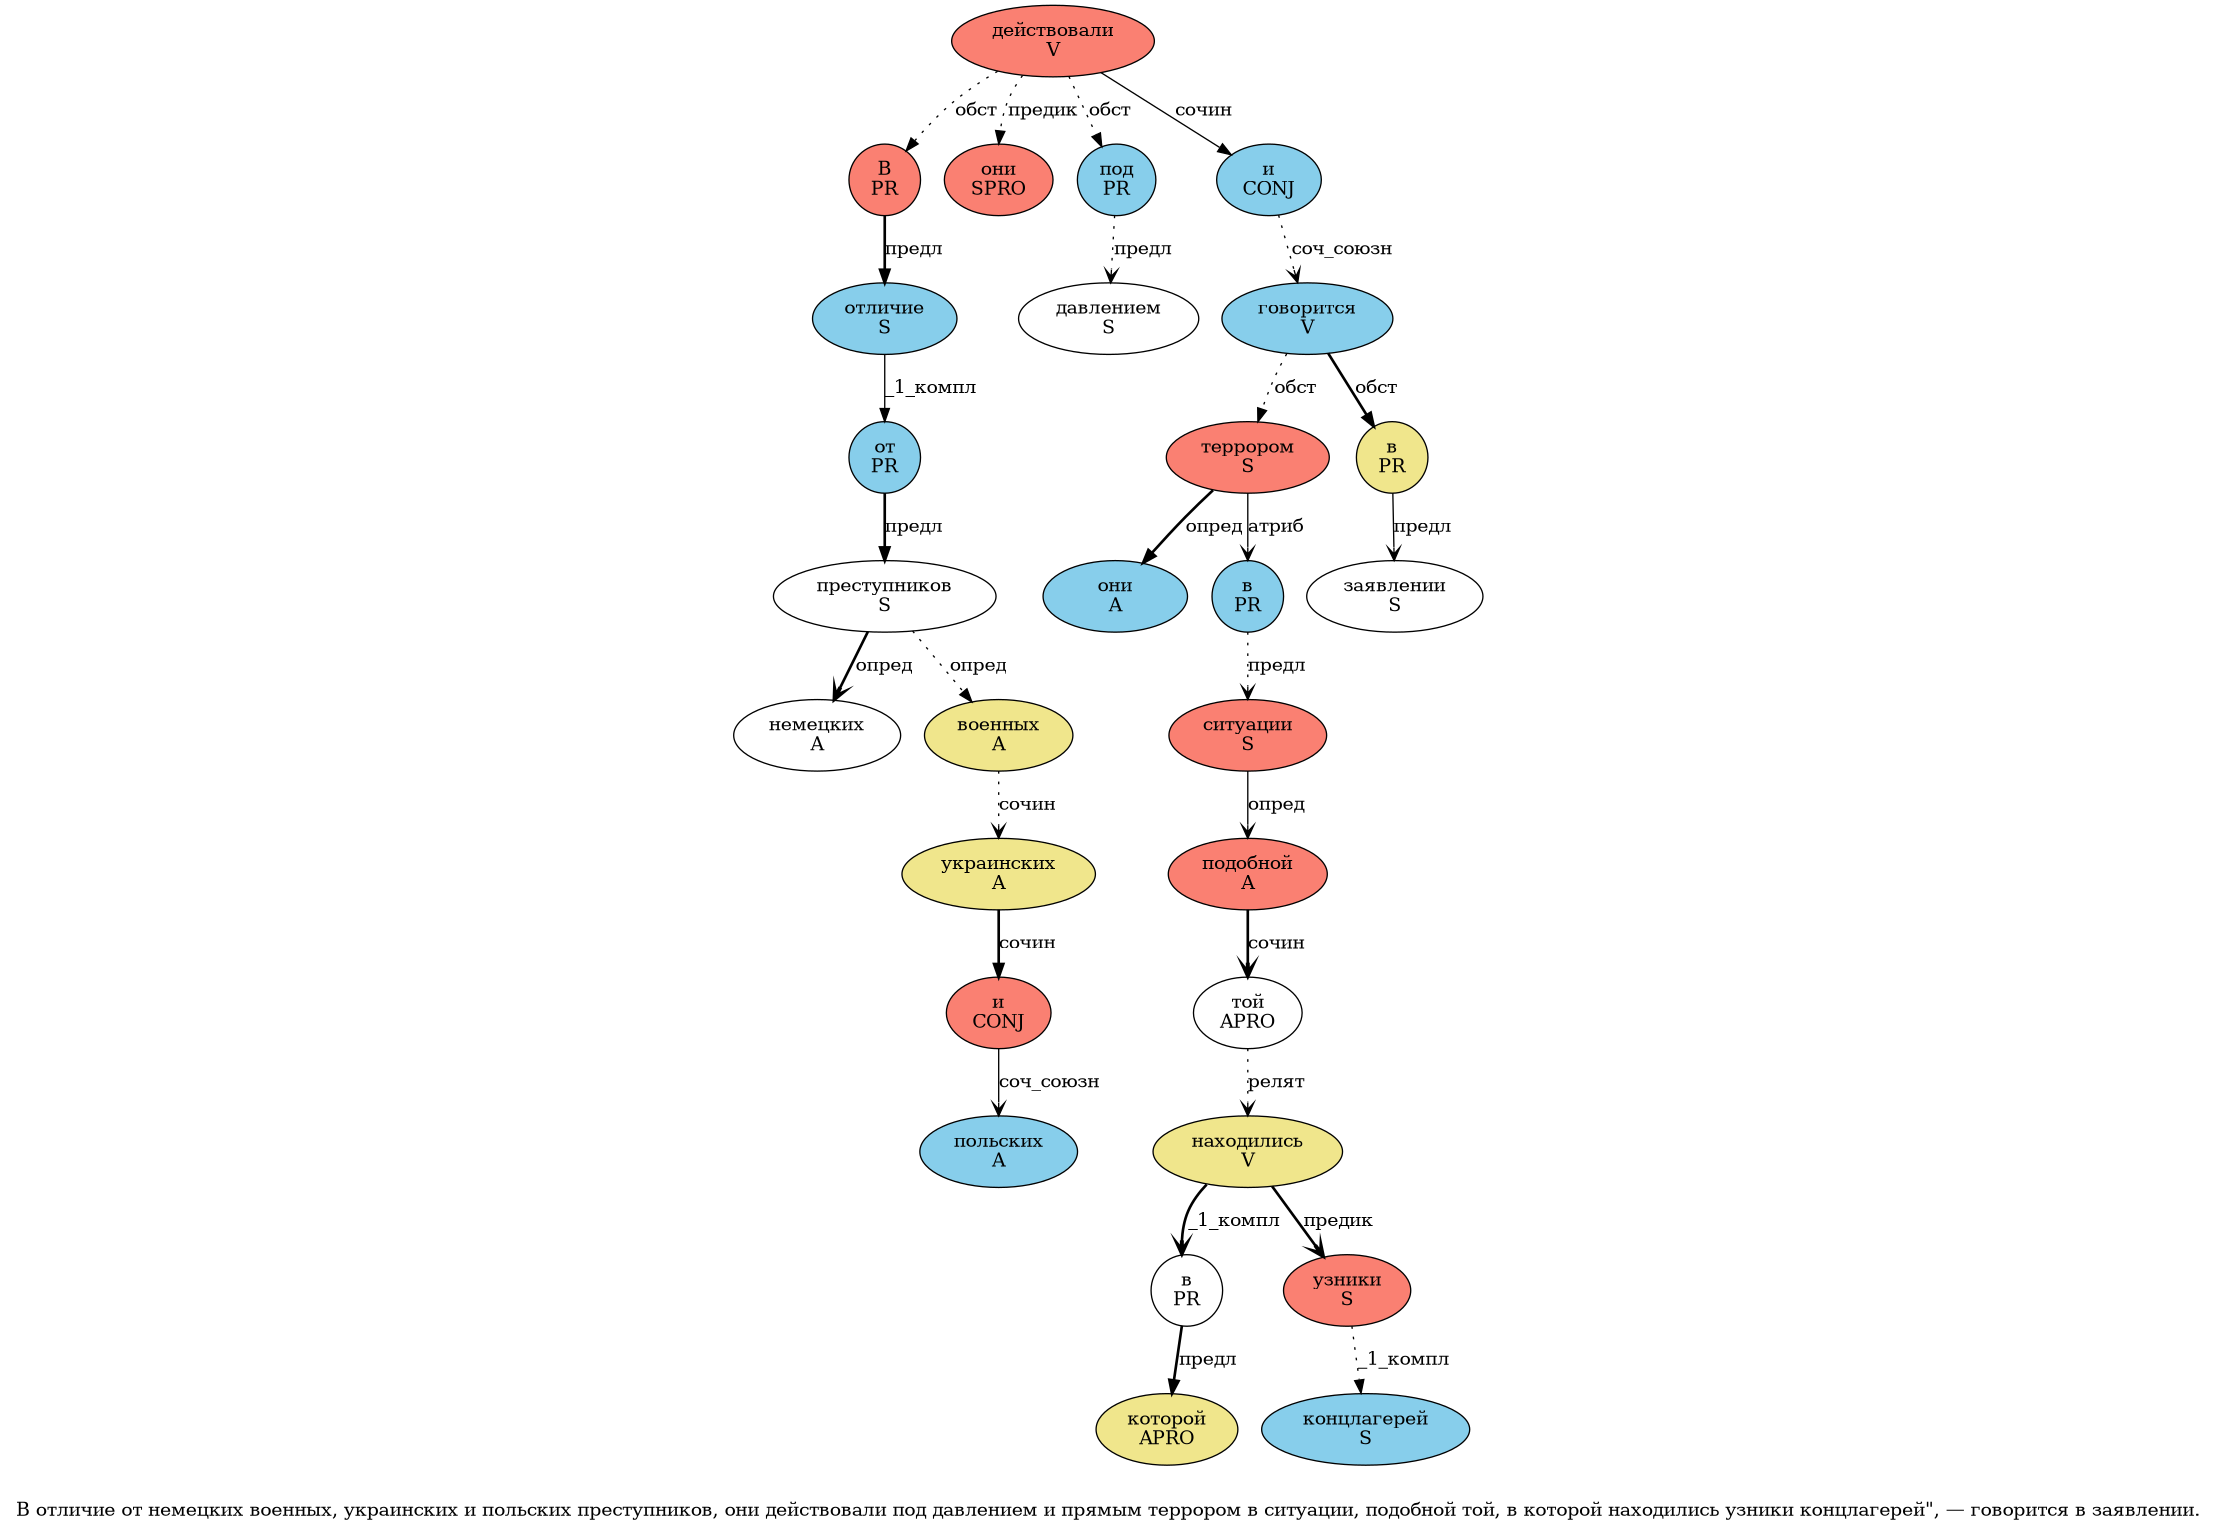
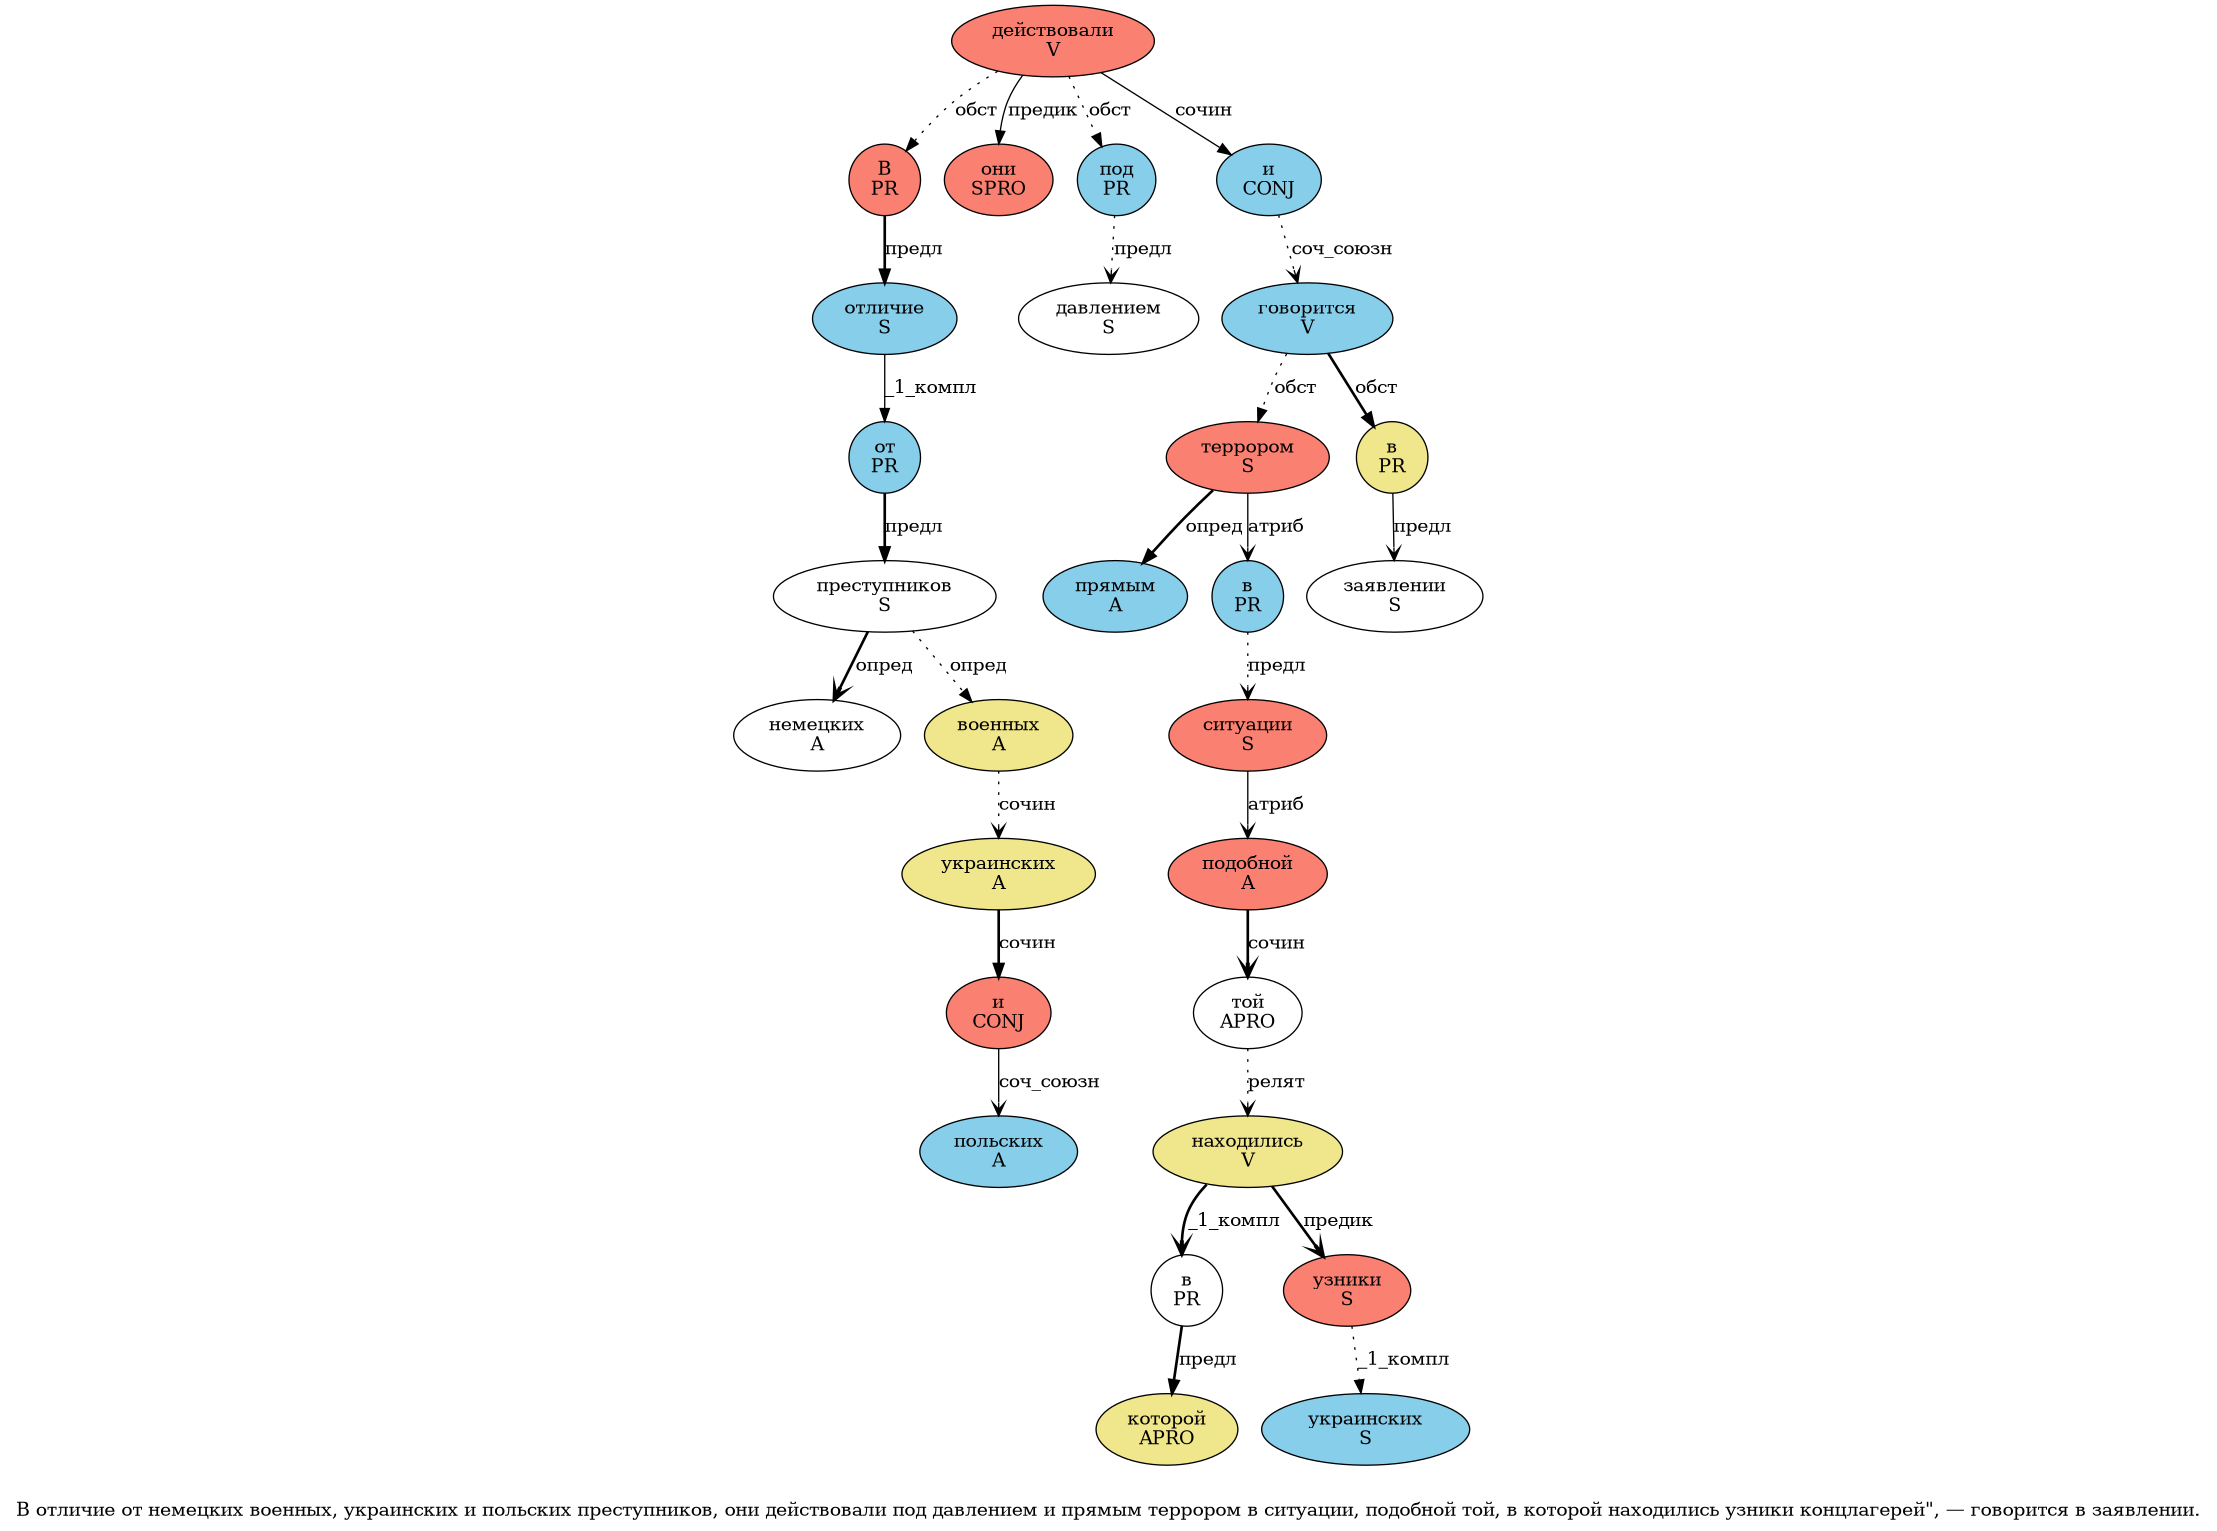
(1008, 102) -> (1008, 102)
(1115, 596) -> (1115, 596)
(1276, 805) -> (1276, 805)
(1366, 1429) -> (1366, 1429)
